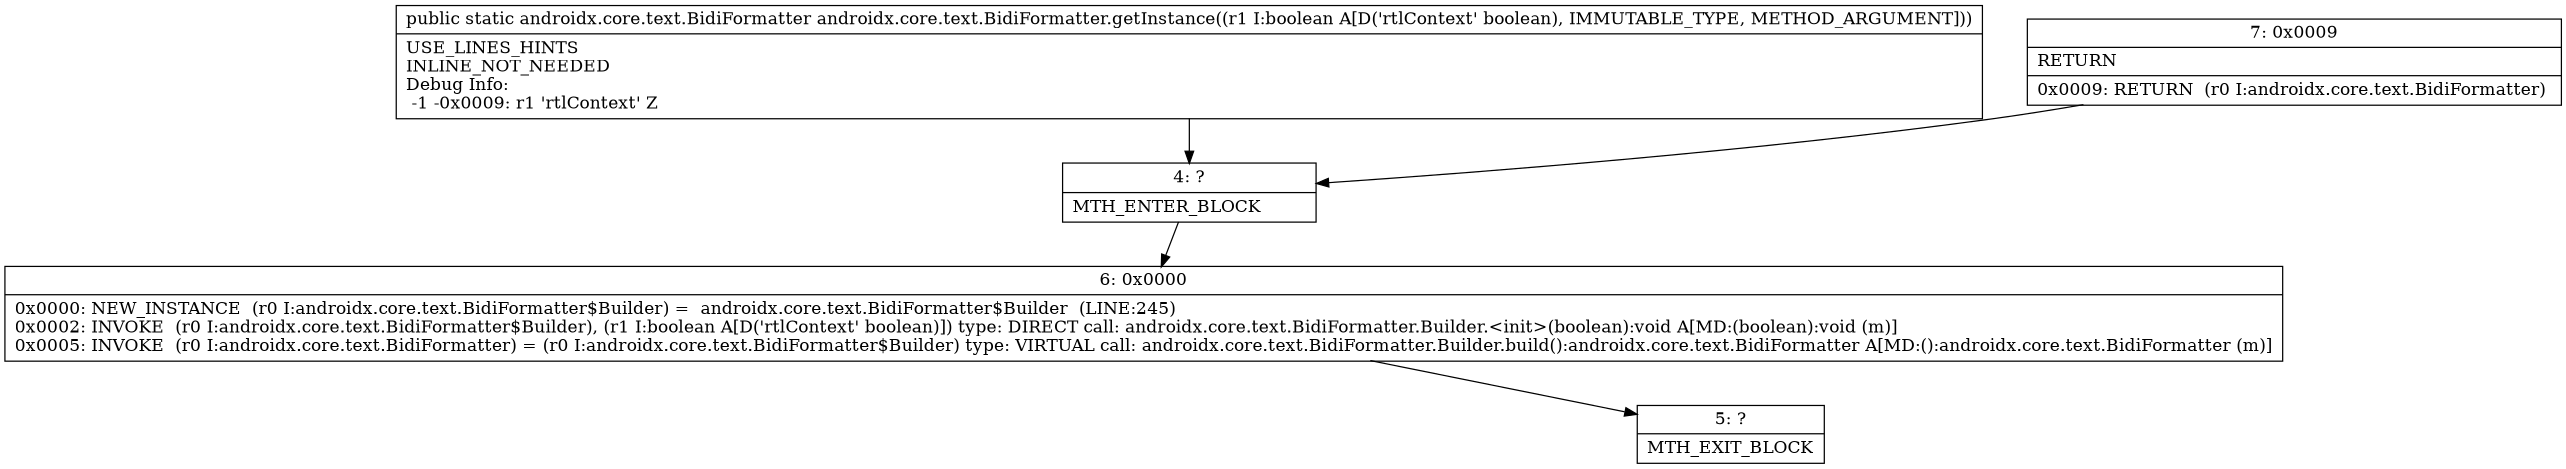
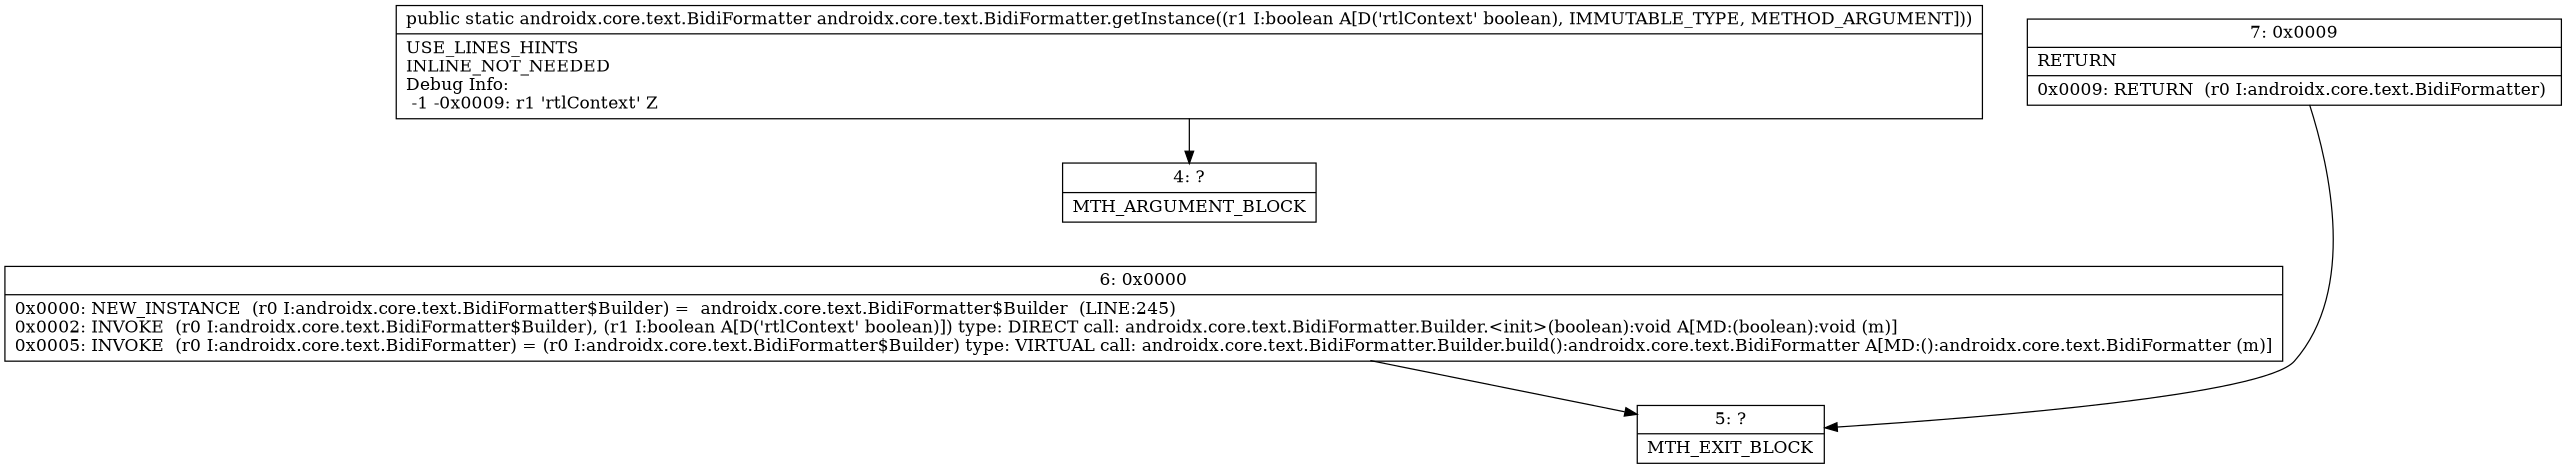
(1707, 152) -> (2201, 390)
(1167, 207) -> (1189, 207)
(1172, 239) -> none
